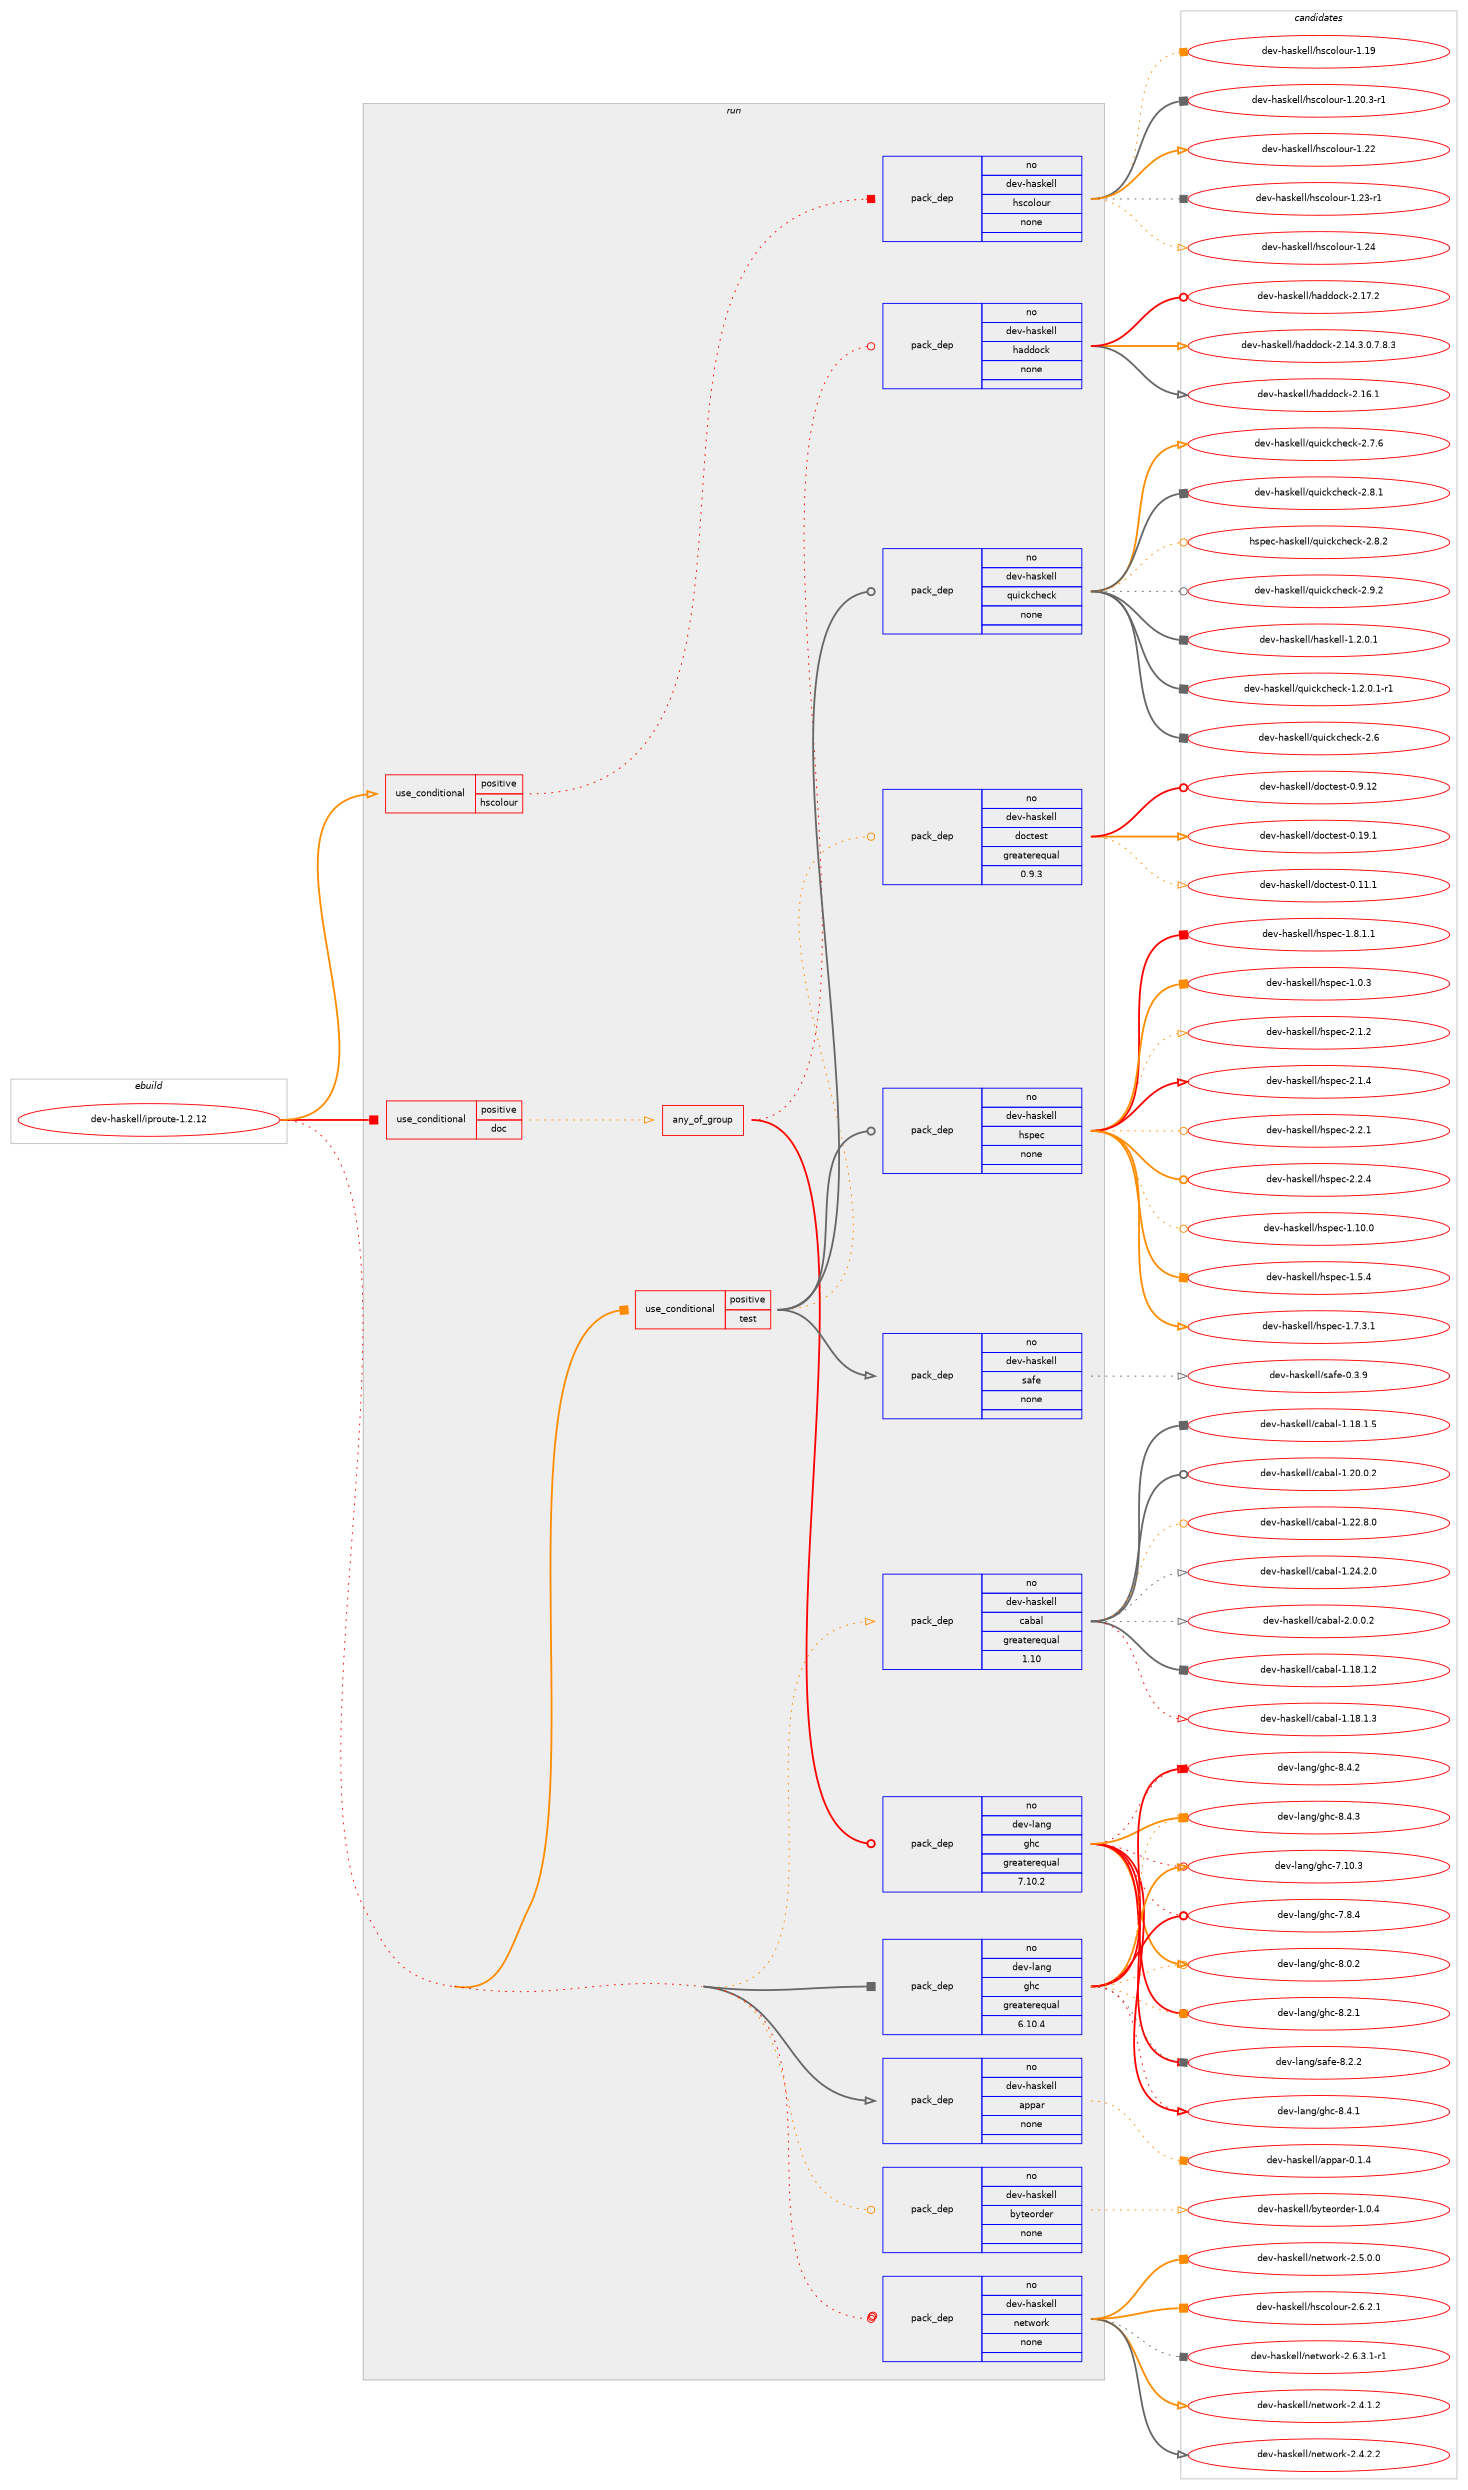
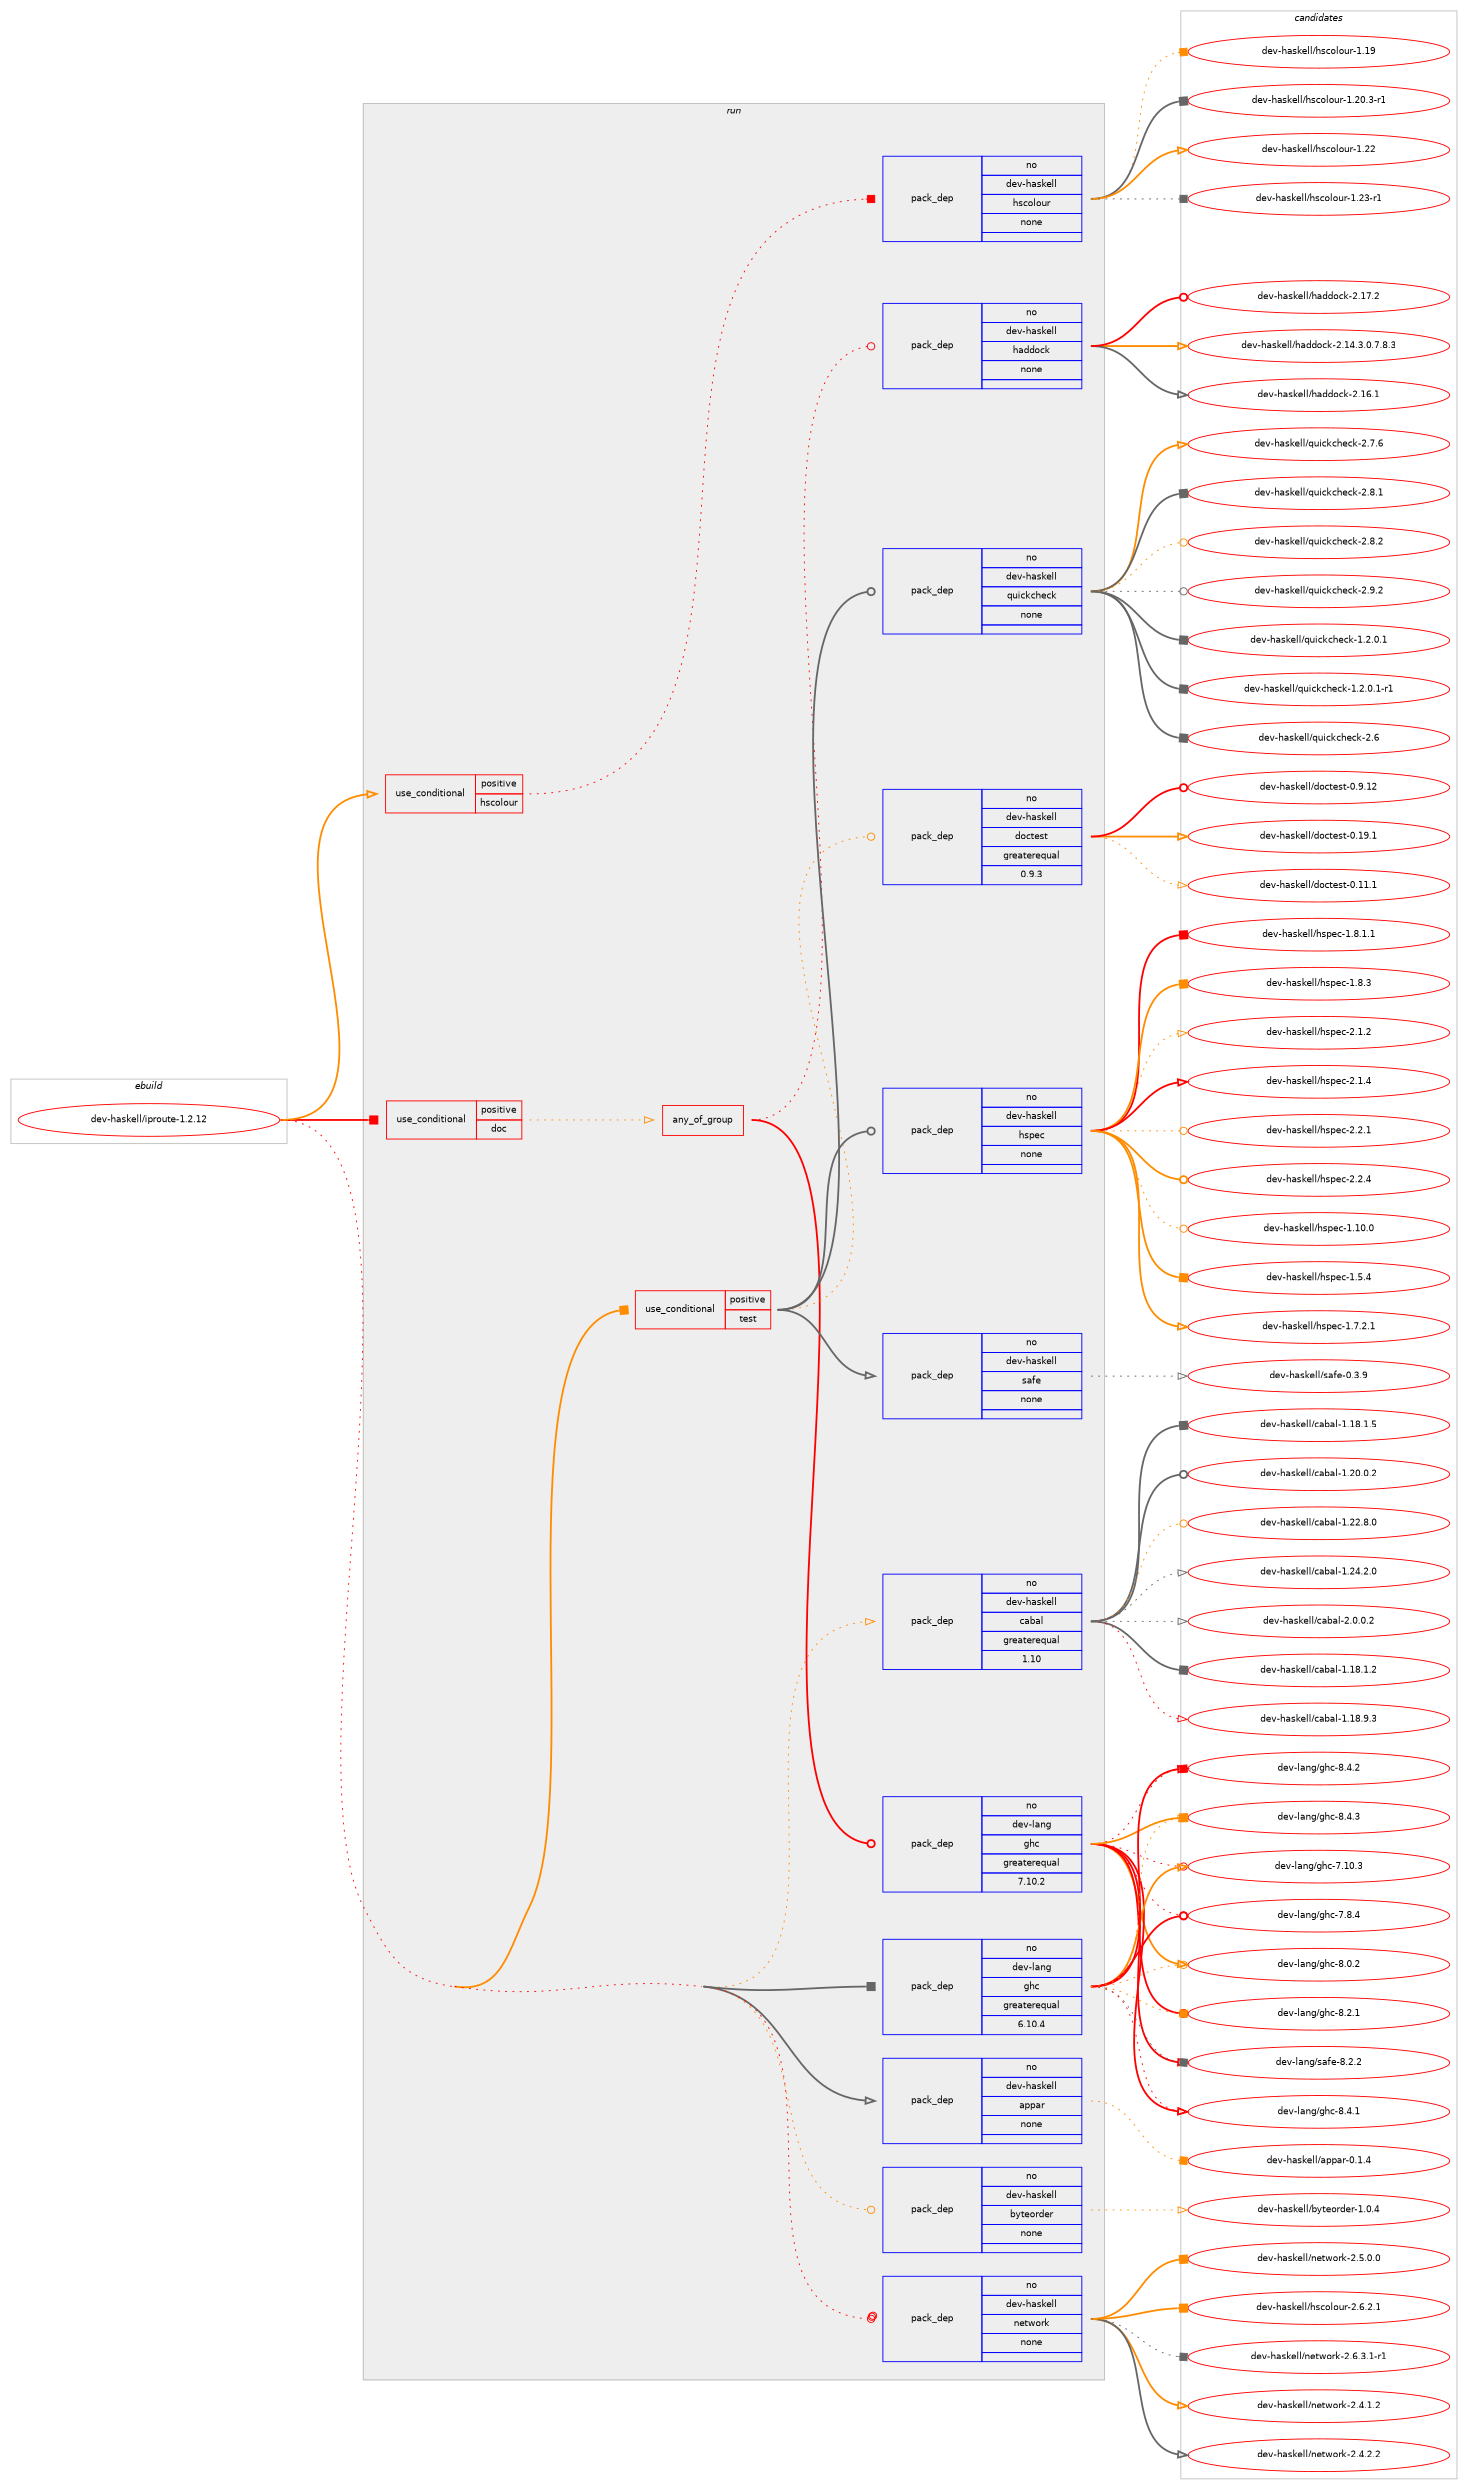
(1319, 248) -> none
(1319, 542) -> (1319, 542)
(1319, 640) -> (1319, 640)
(1319, 984) -> (1319, 984)
(1319, 1327) -> (1319, 1327)
(1319, 1719) -> (1319, 1719)
